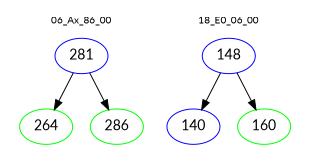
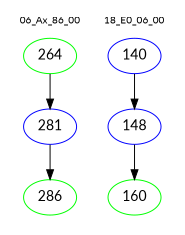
(66, 87) -> (50, 87)
(213, 87) -> (135, 87)
